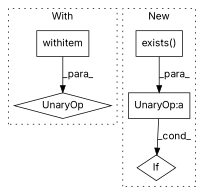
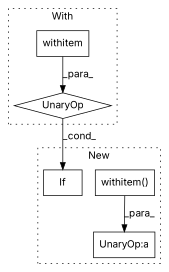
(159, 44) -> (125, 183)
(158, 133) -> (63, 140)
(156, 168) -> (63, 183)
